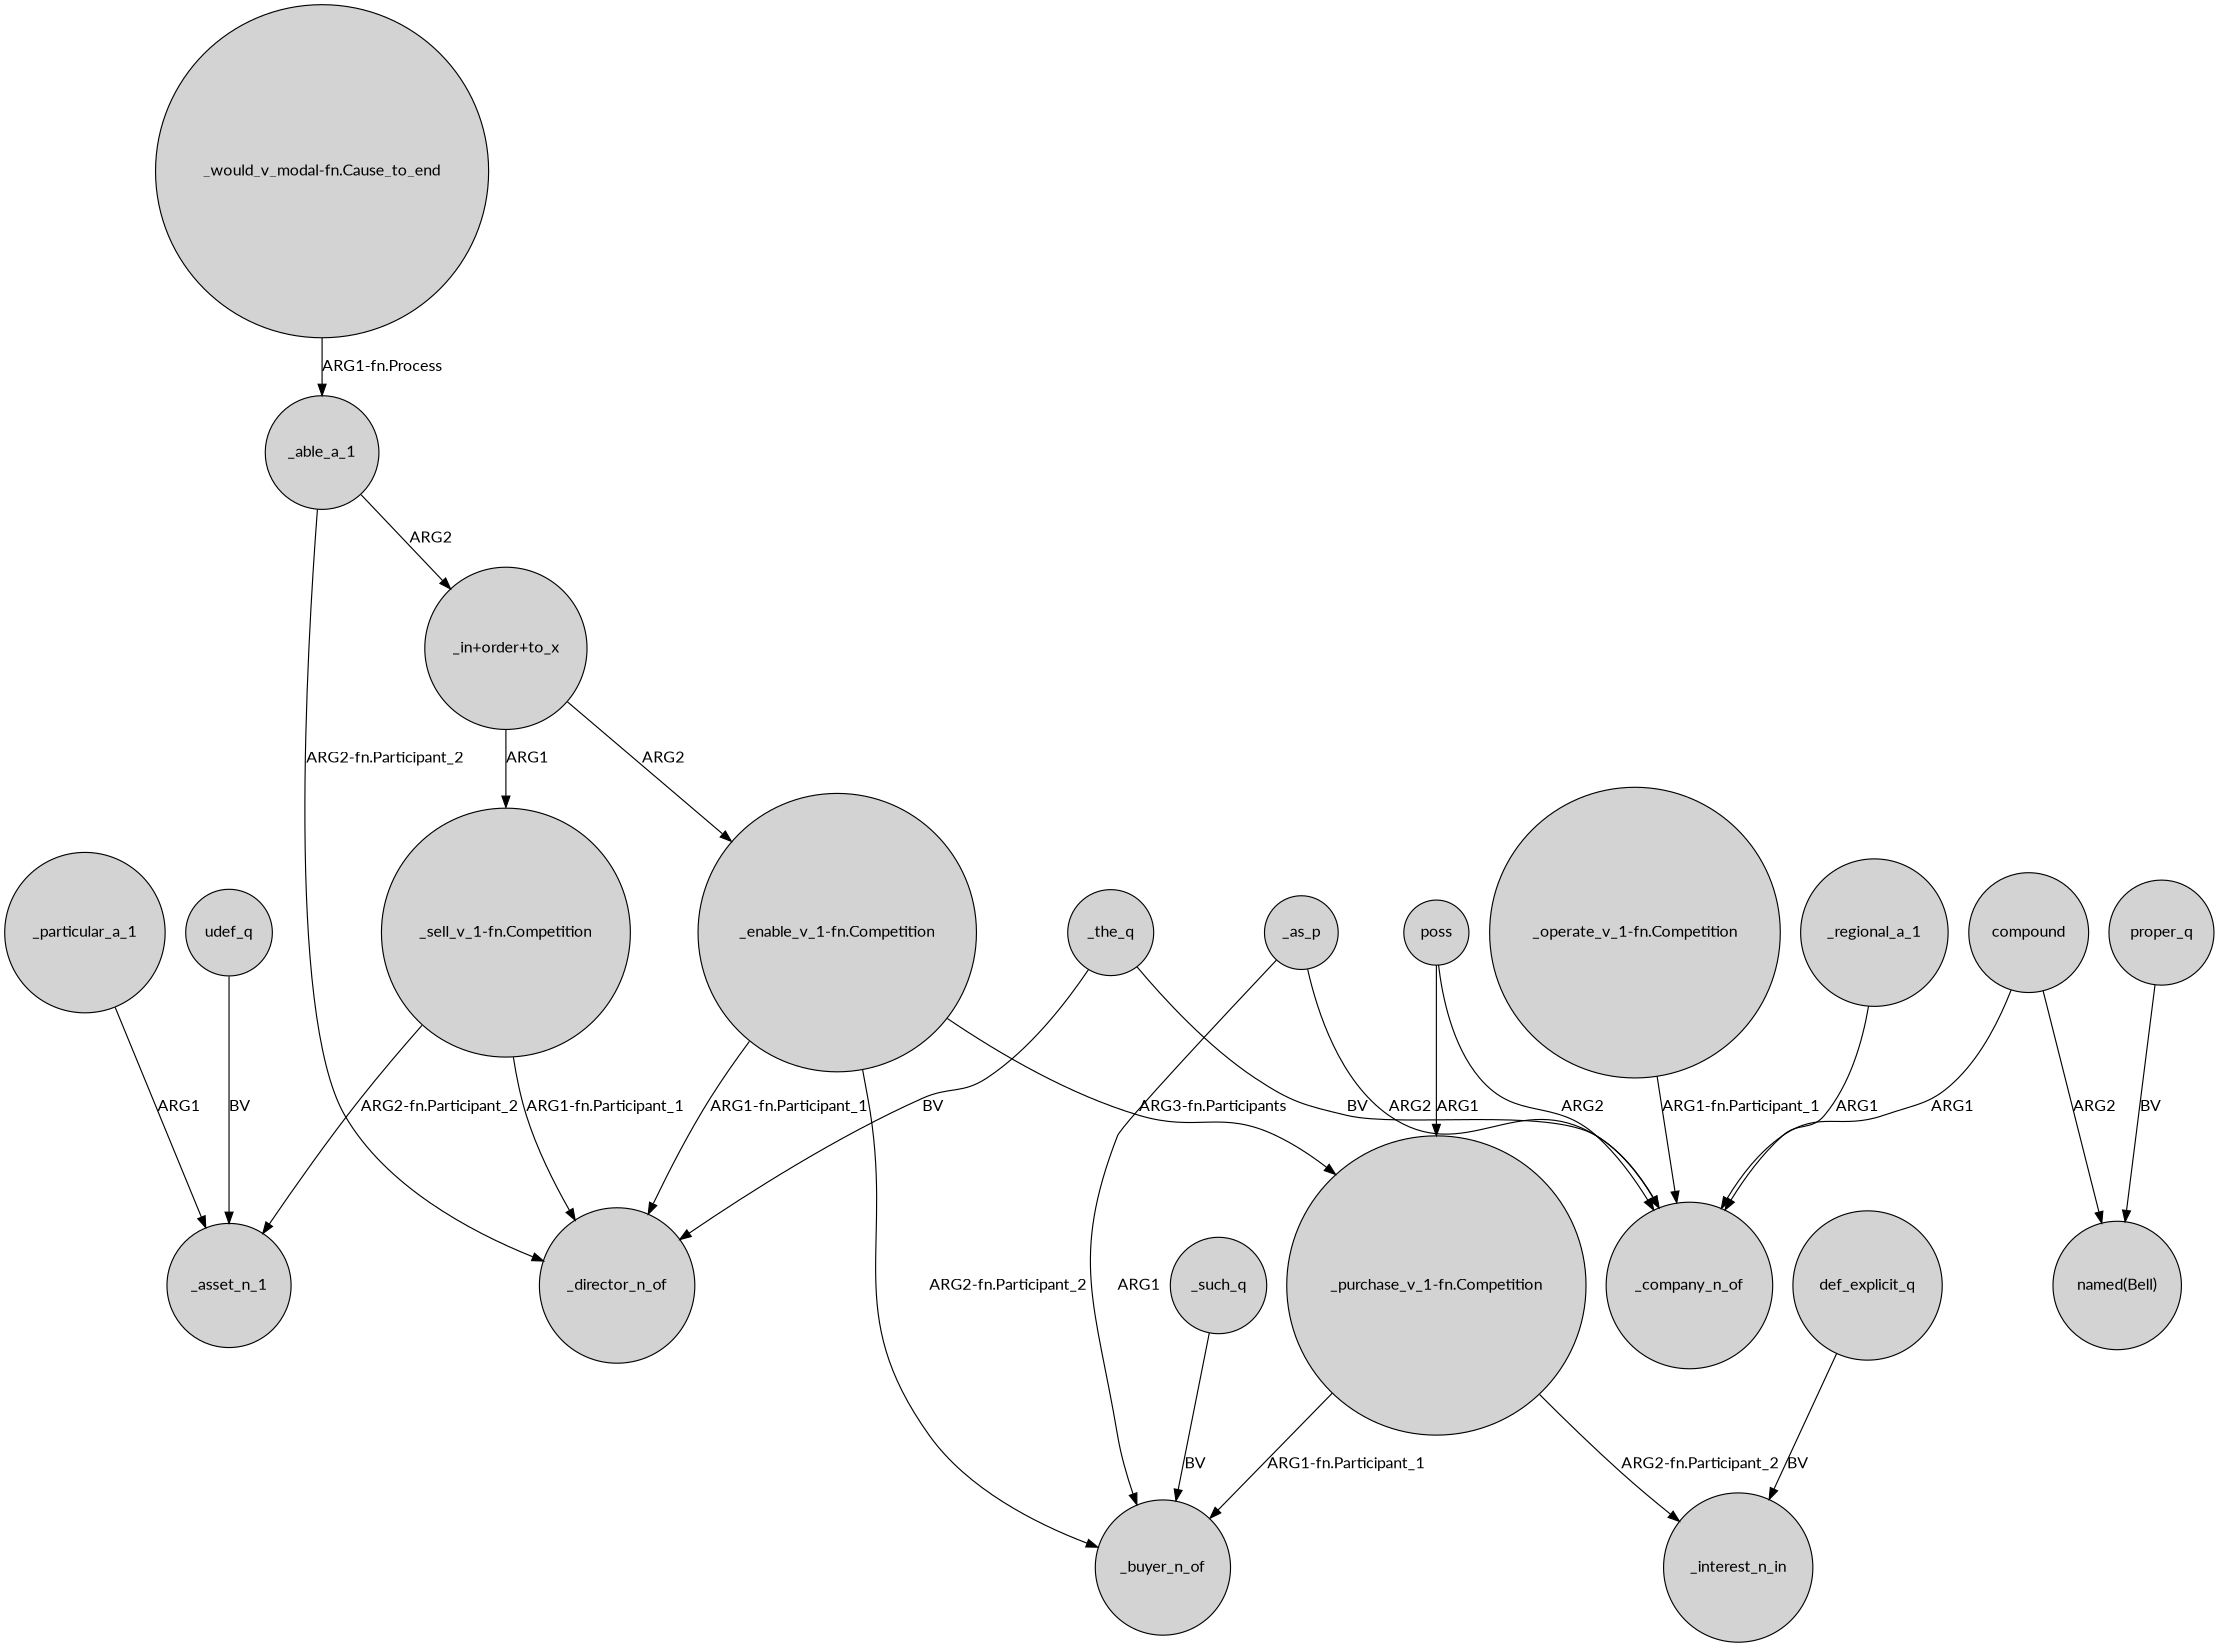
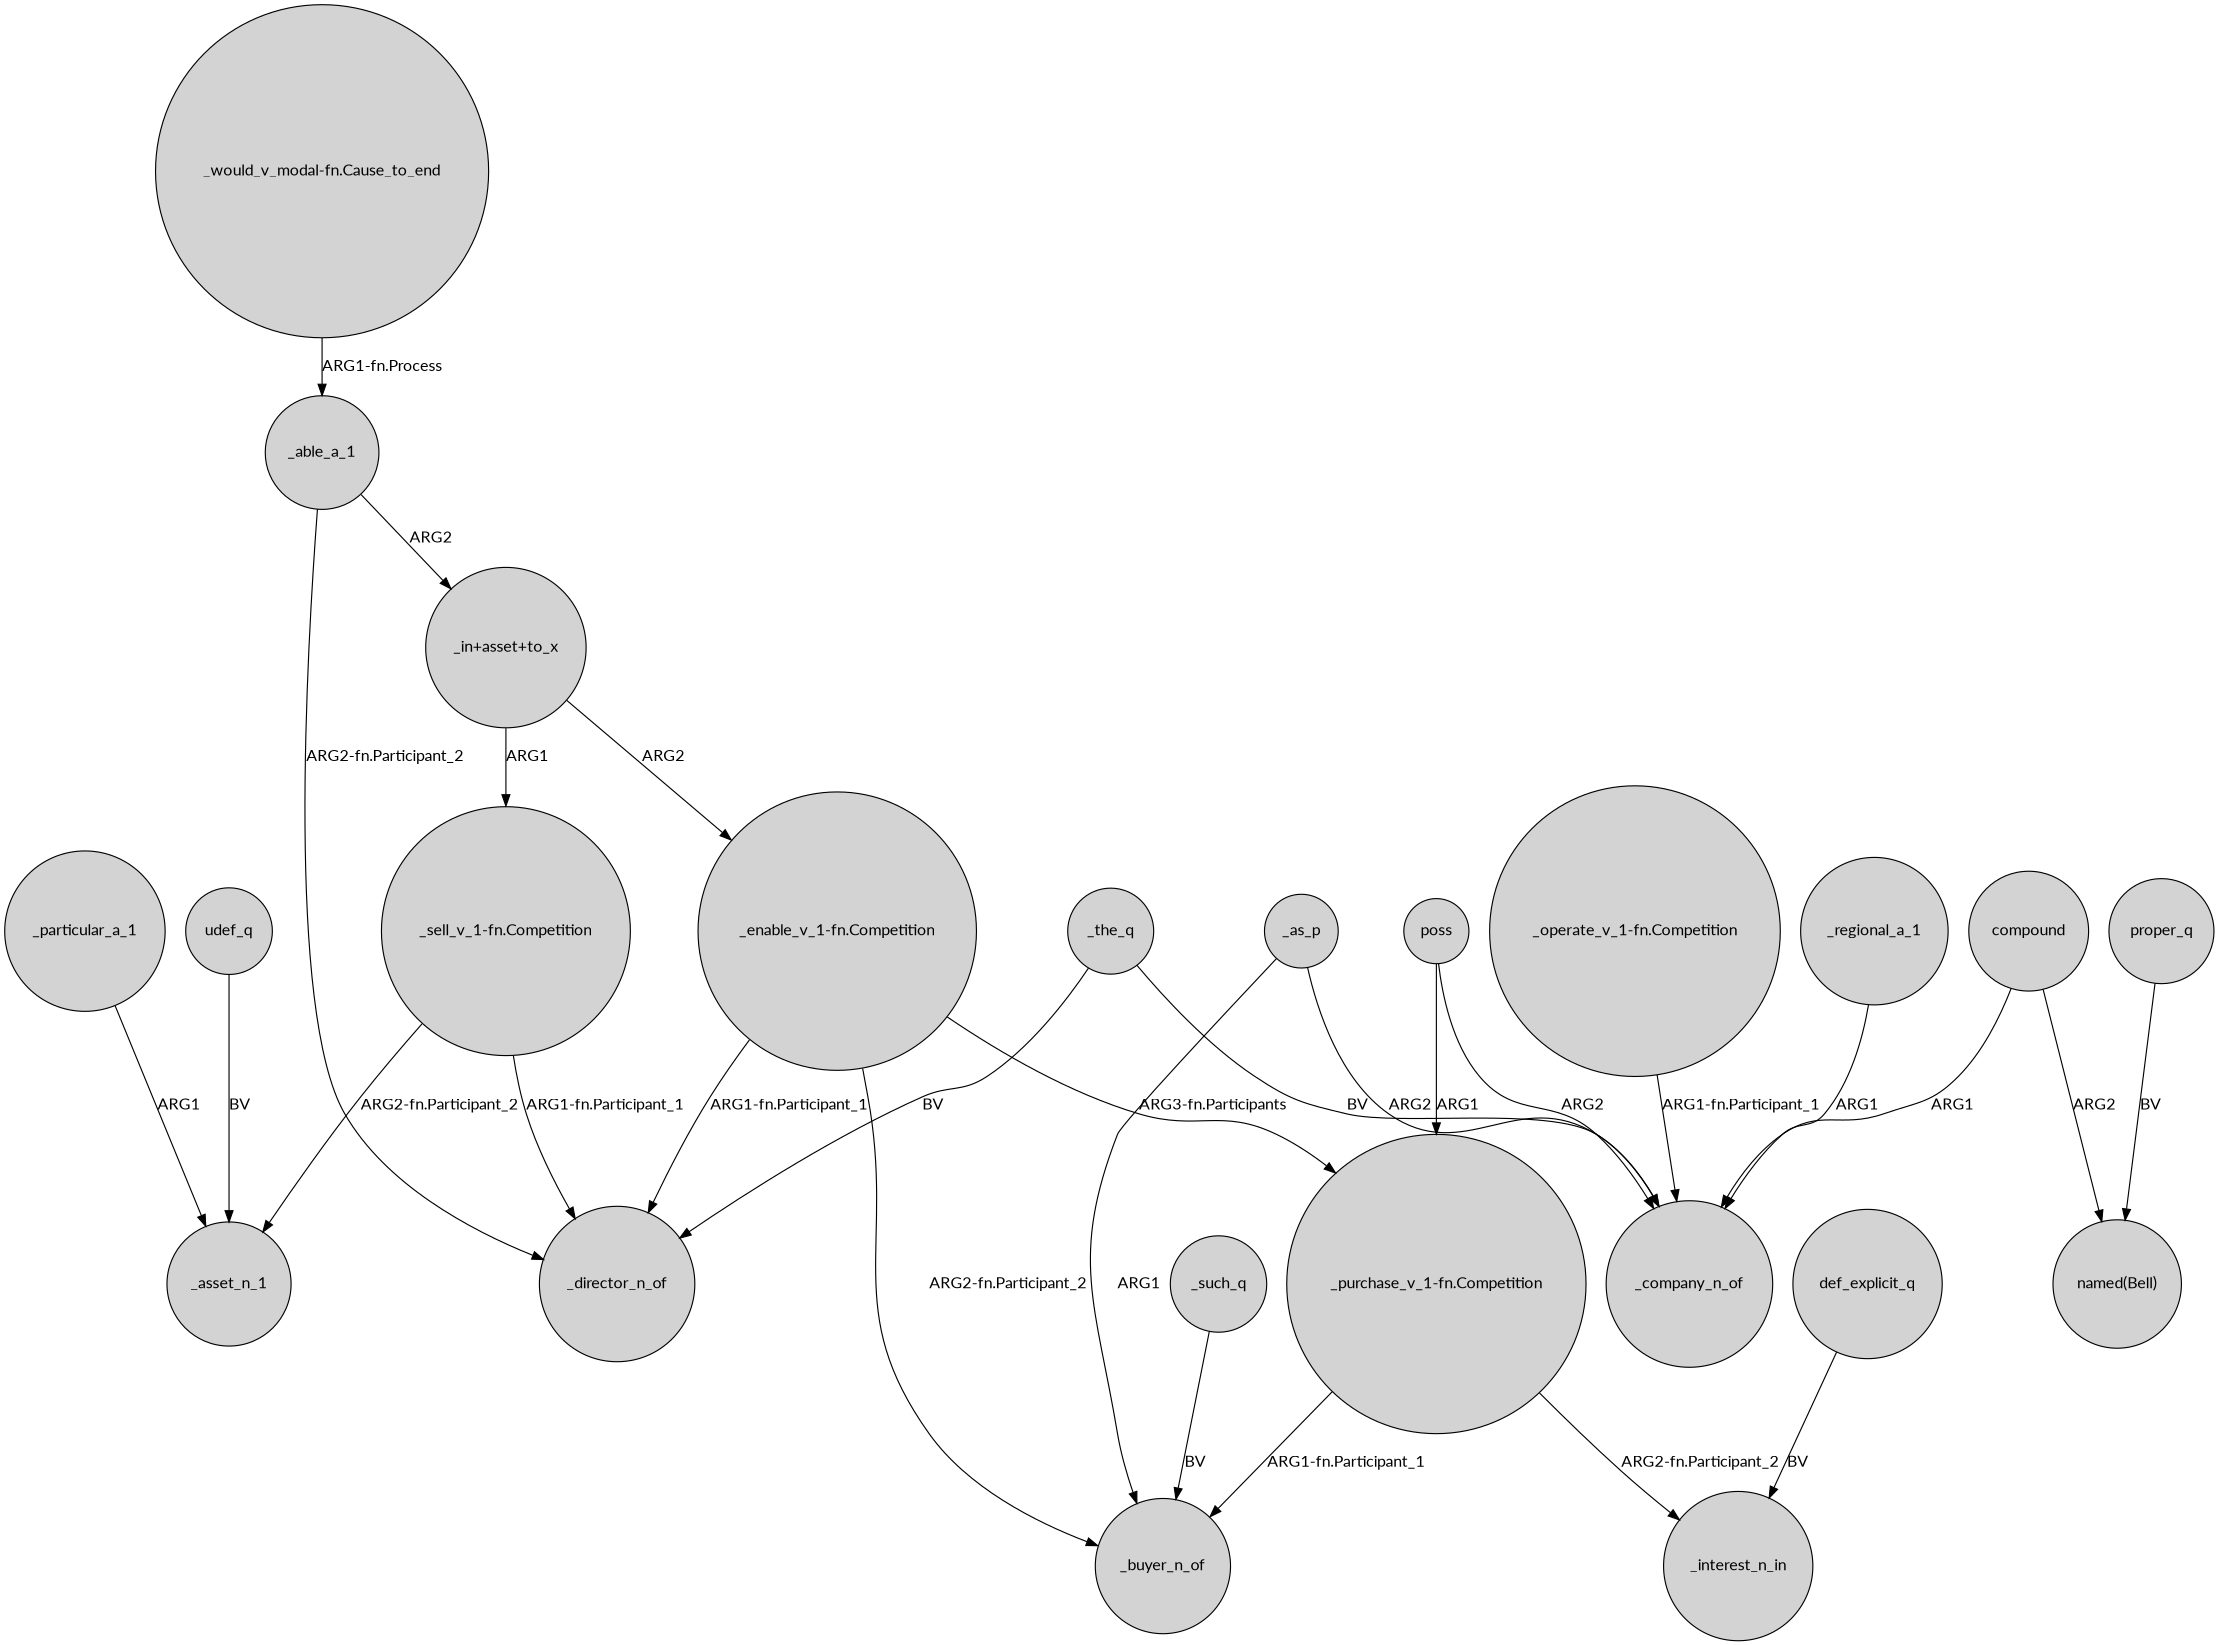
(506, 648) -> (506, 648)
